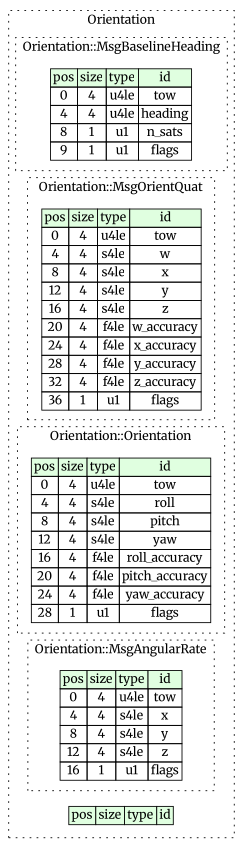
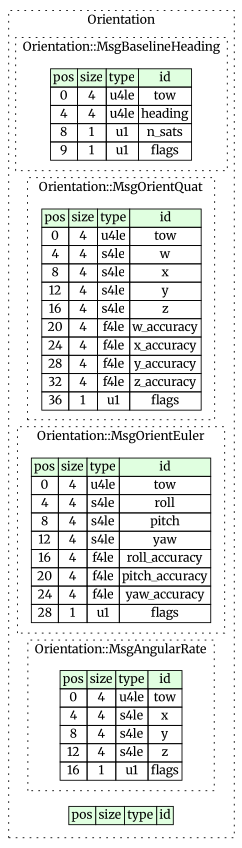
(121, 437) -> (121, 437)
